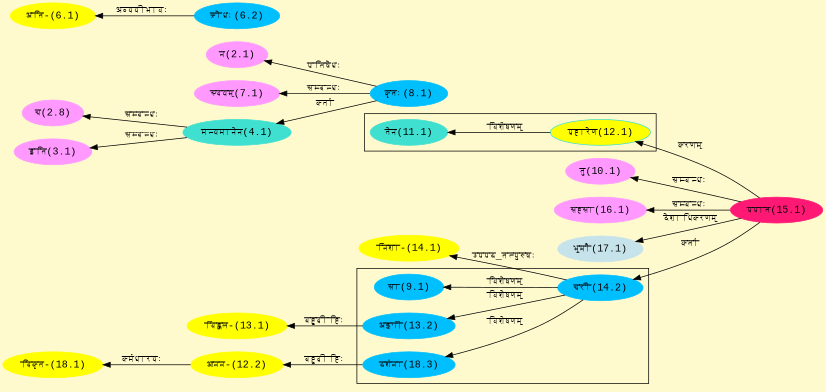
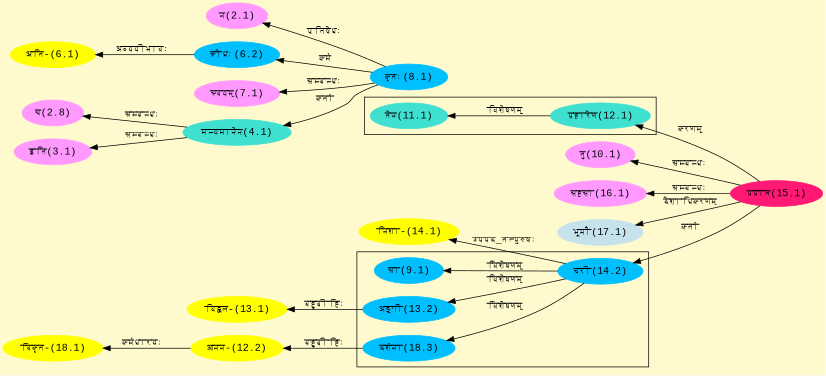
none -> (328, 67)
(600, 132) -> (600, 116)
